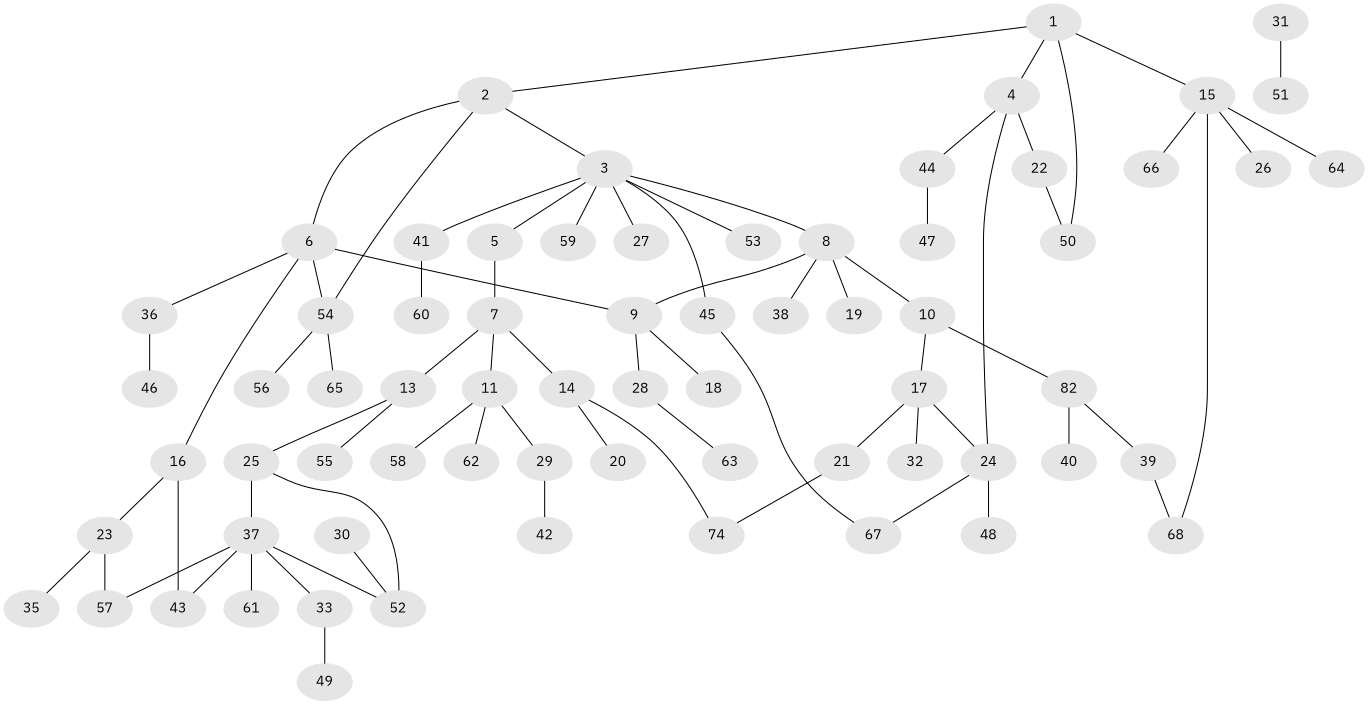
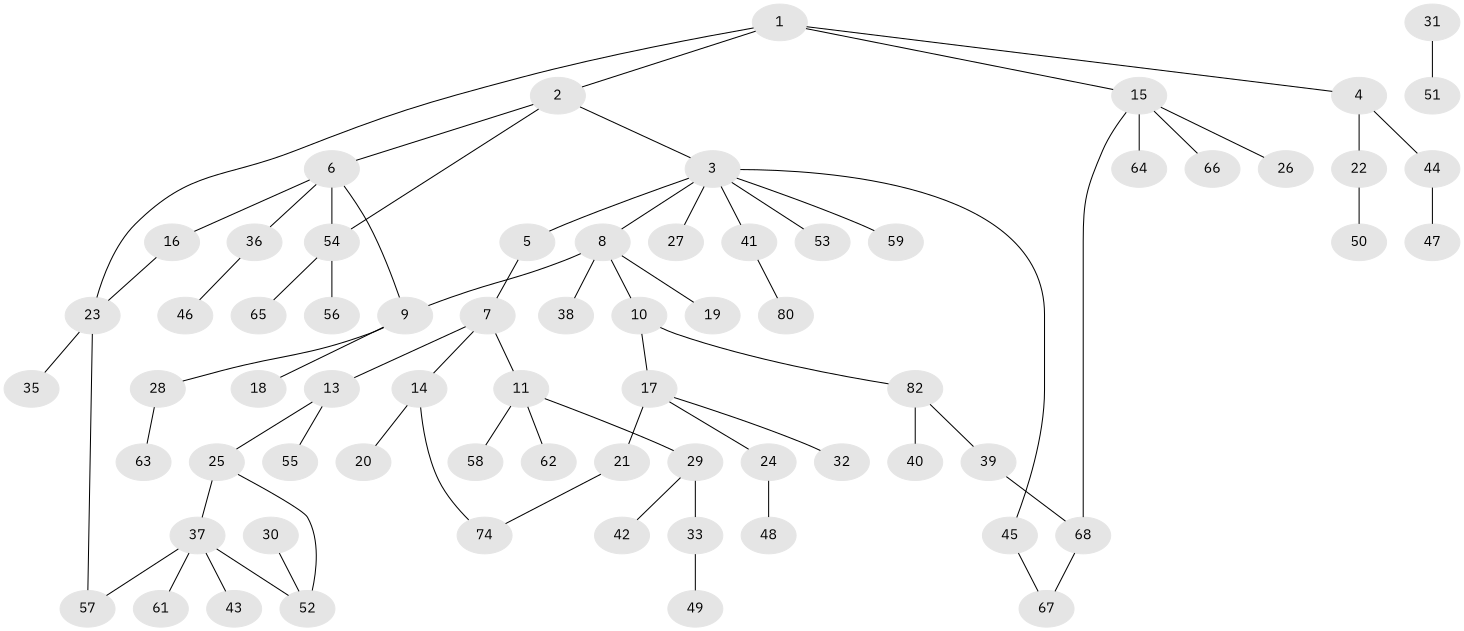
(1075, 132) -> (395, 114)
(983, 278) -> none
(421, 316) -> (786, 316)
(931, 499) -> (1065, 572)
(178, 535) -> none
(288, 572) -> (695, 499)
